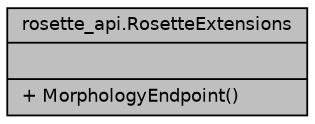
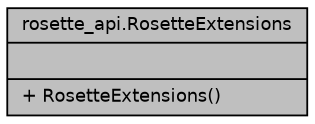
(131, 96) -> (122, 96)
